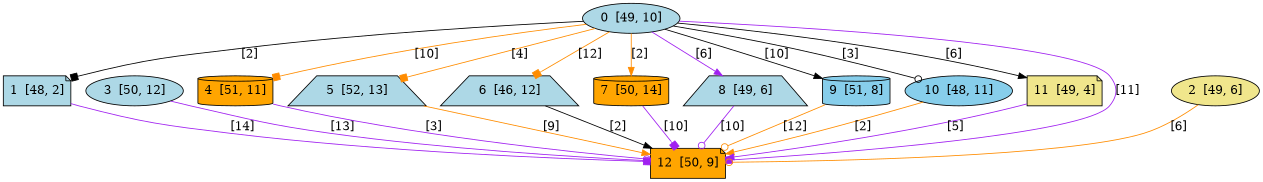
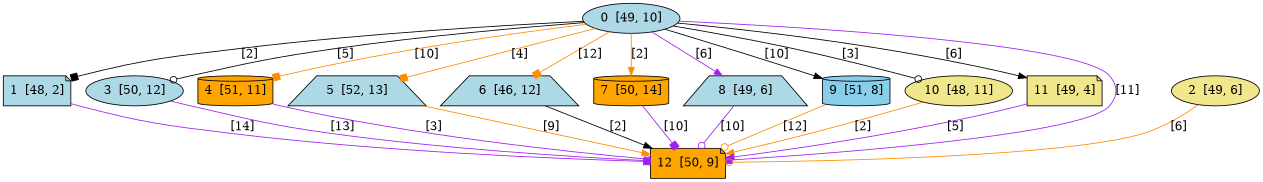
none -> (379, 43)
(959, 91) -> (959, 91)
